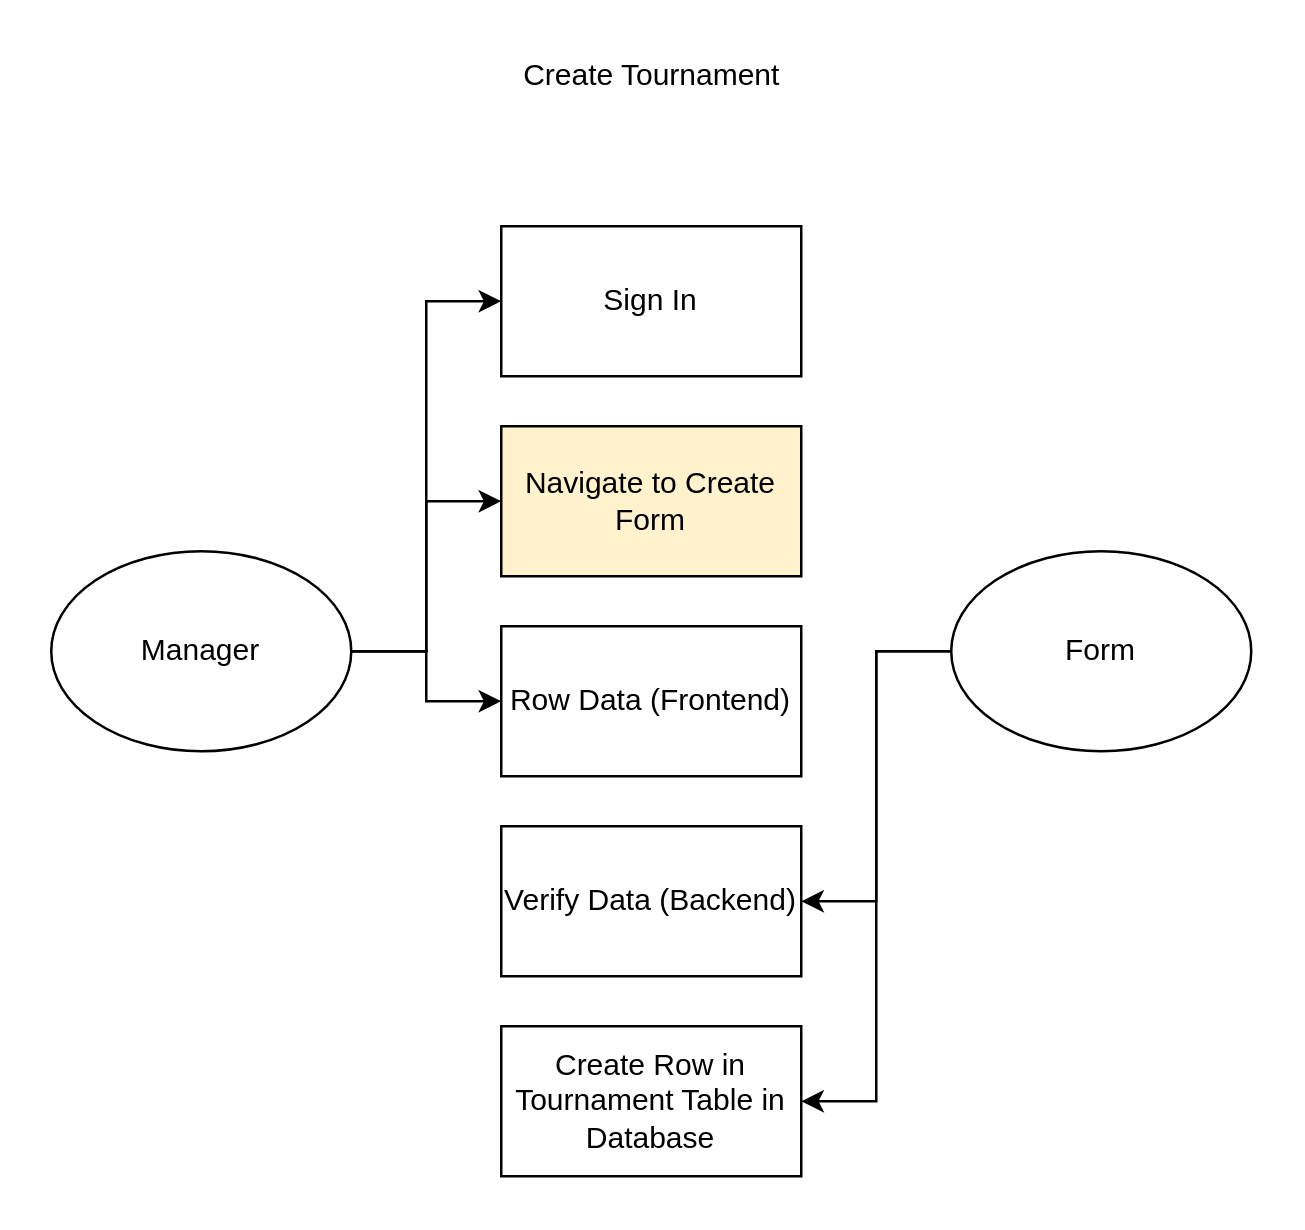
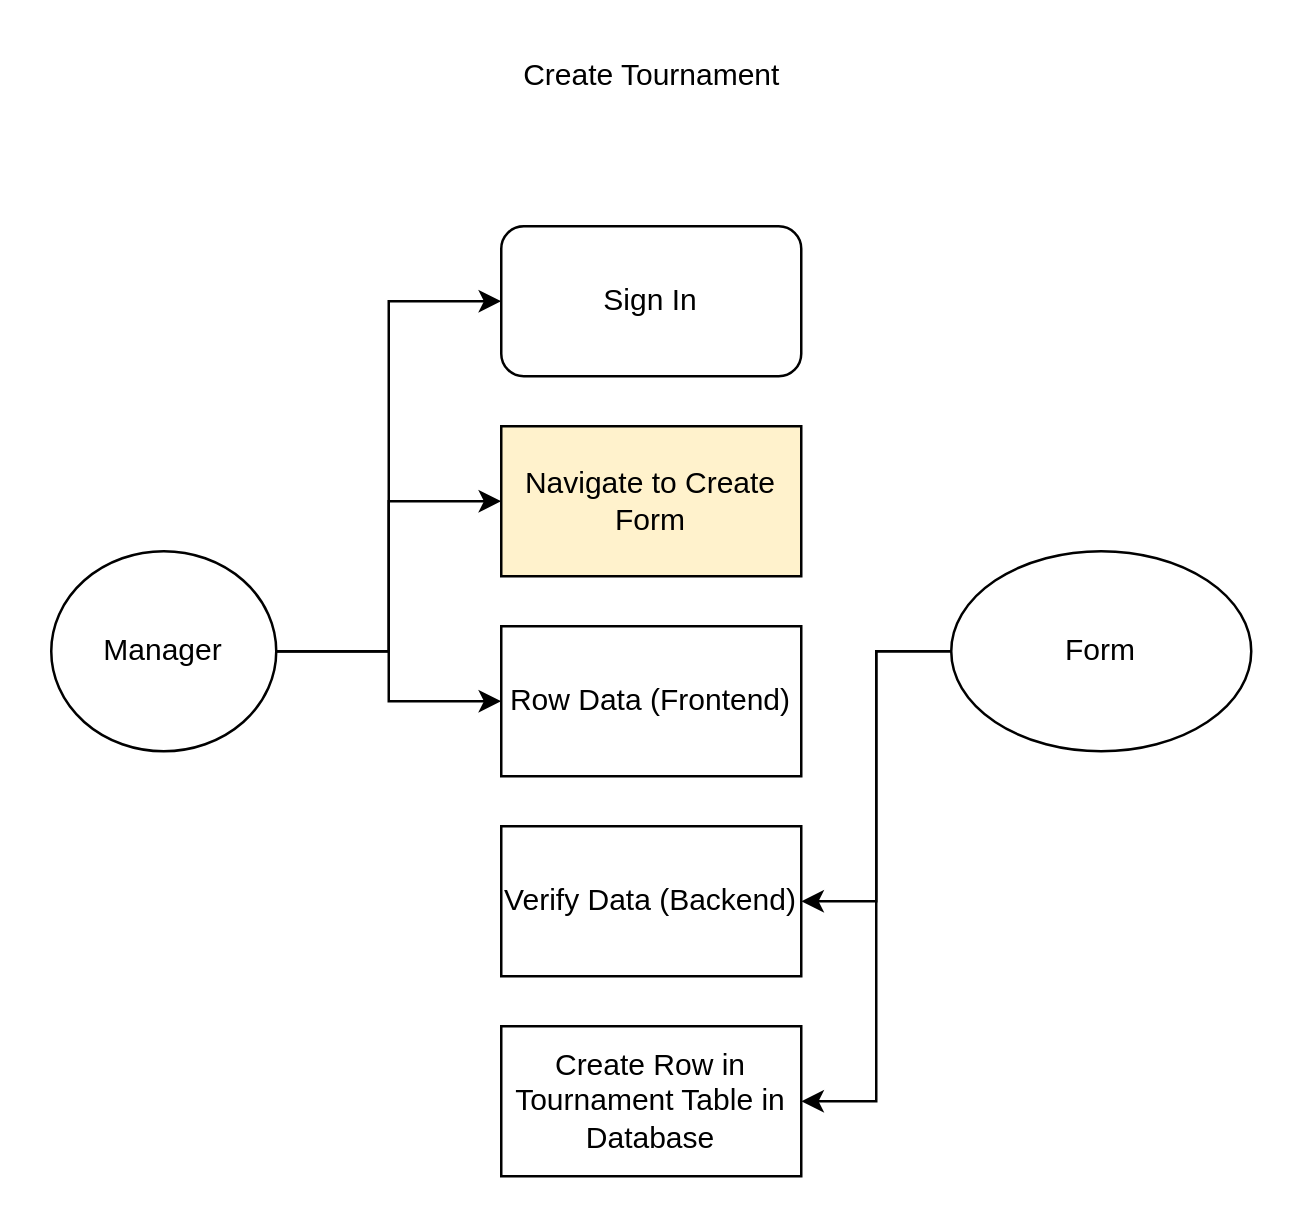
(651, 301) -> (651, 301)
(201, 651) -> (164, 651)
